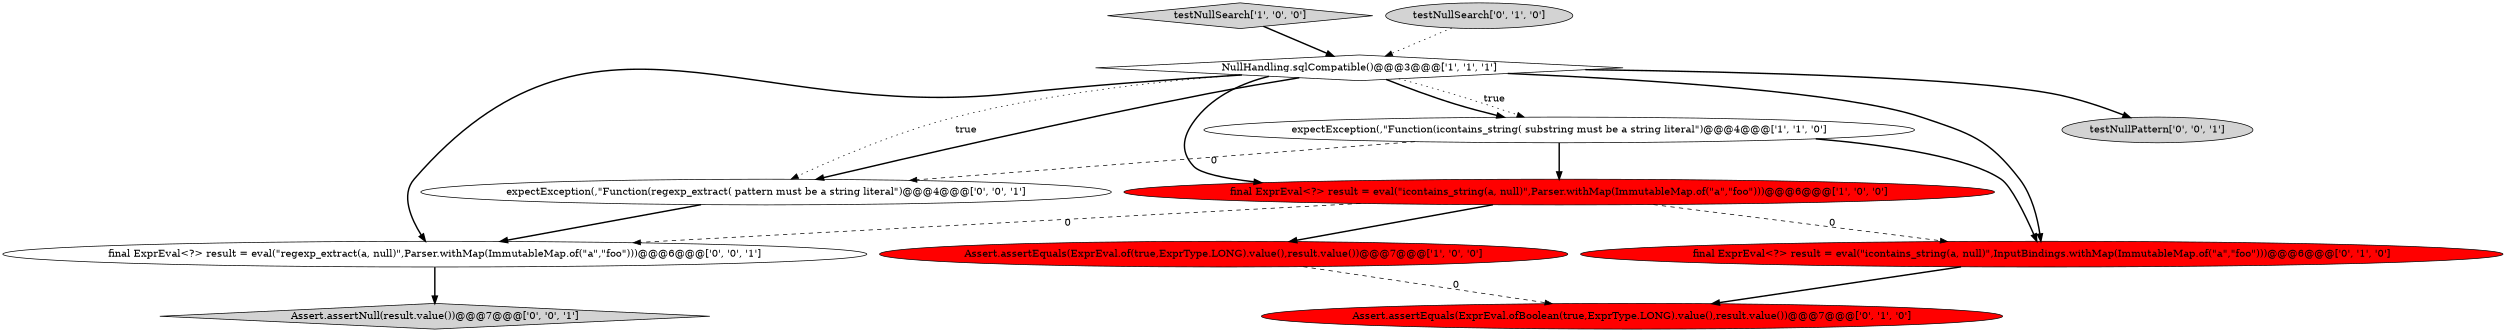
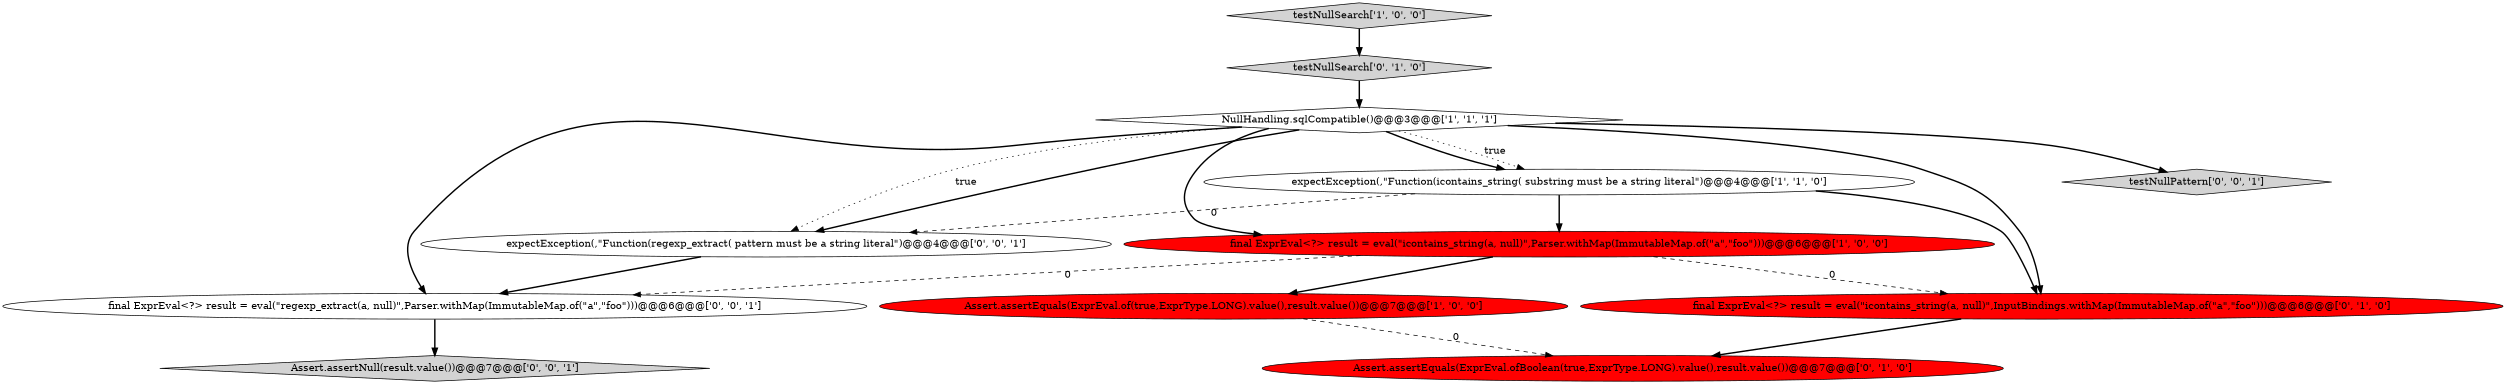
(1479, 16) -> (1359, 68)
(1295, 40) -> (1359, 38)
(1422, 41) -> (1359, 90)
(2157, 130) -> (2197, 182)
